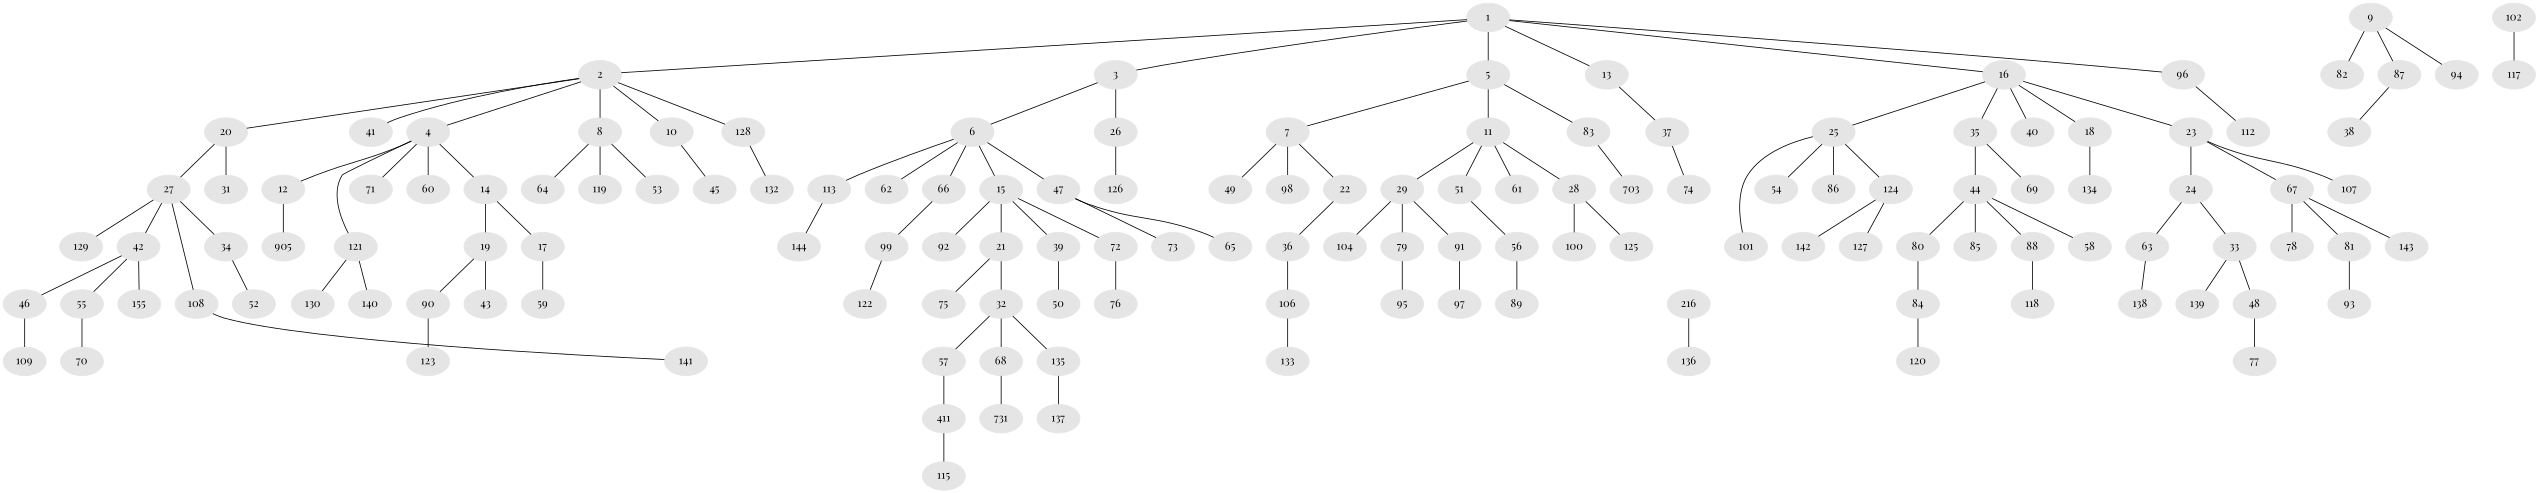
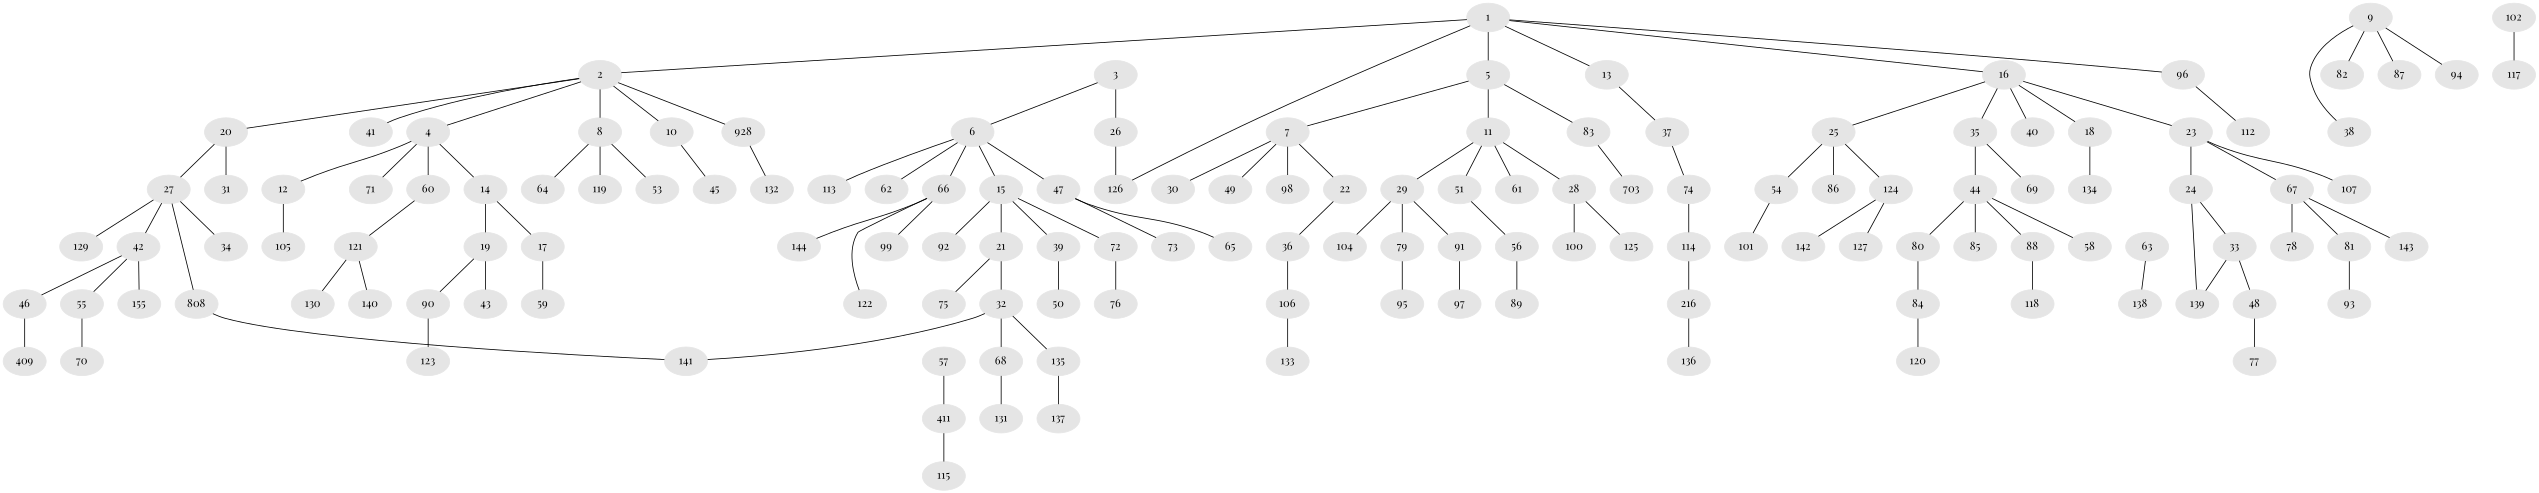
(1302, 44) -> (1300, 99)
(2374, 103) -> (2311, 68)
(743, 132) -> (743, 132)
(1753, 168) -> (1761, 218)
(349, 171) -> (392, 218)
none -> (1173, 189)
(814, 218) -> (872, 219)
(2169, 218) -> (2194, 247)
(283, 247) -> (283, 247)
none -> (1689, 247)
(876, 275) -> (865, 228)
(197, 304) -> (197, 304)
(254, 304) -> none
(973, 333) -> (848, 345)
(25, 361) -> (25, 361)
(1001, 419) -> (1001, 419)
